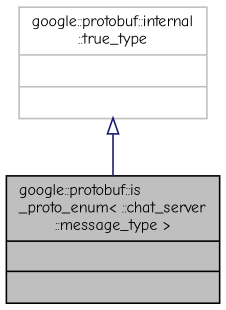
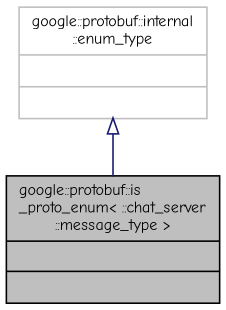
(113, 39) -> (113, 39)
